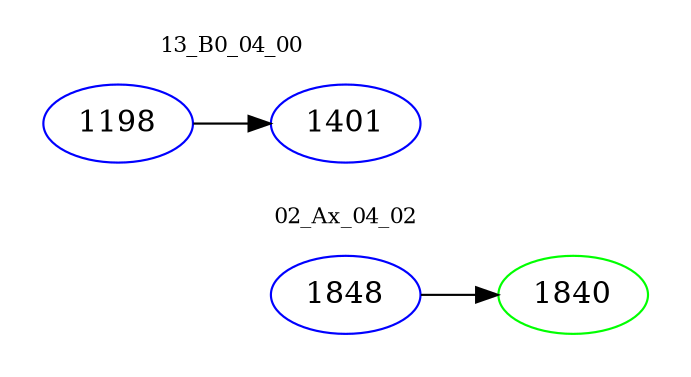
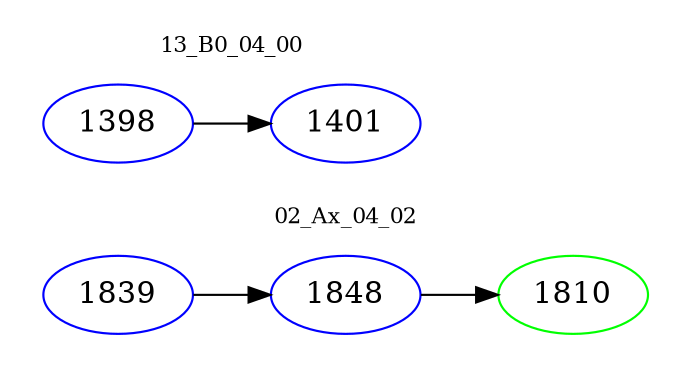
(118, 124) -> (118, 124)
none -> (118, 295)
(573, 295) -> (573, 295)
